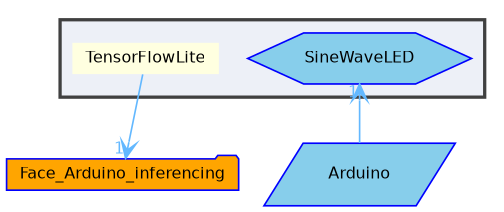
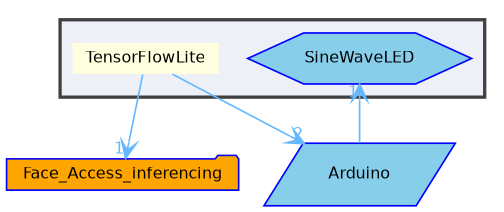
none -> (237, 108)
(123, 175) -> (123, 175)
